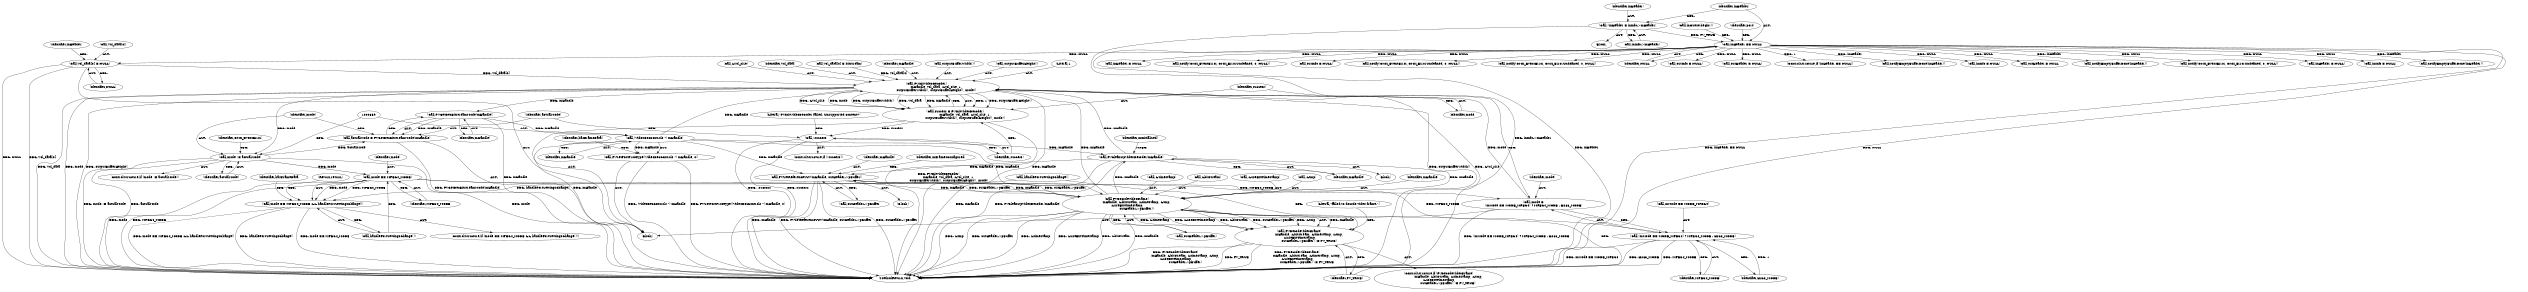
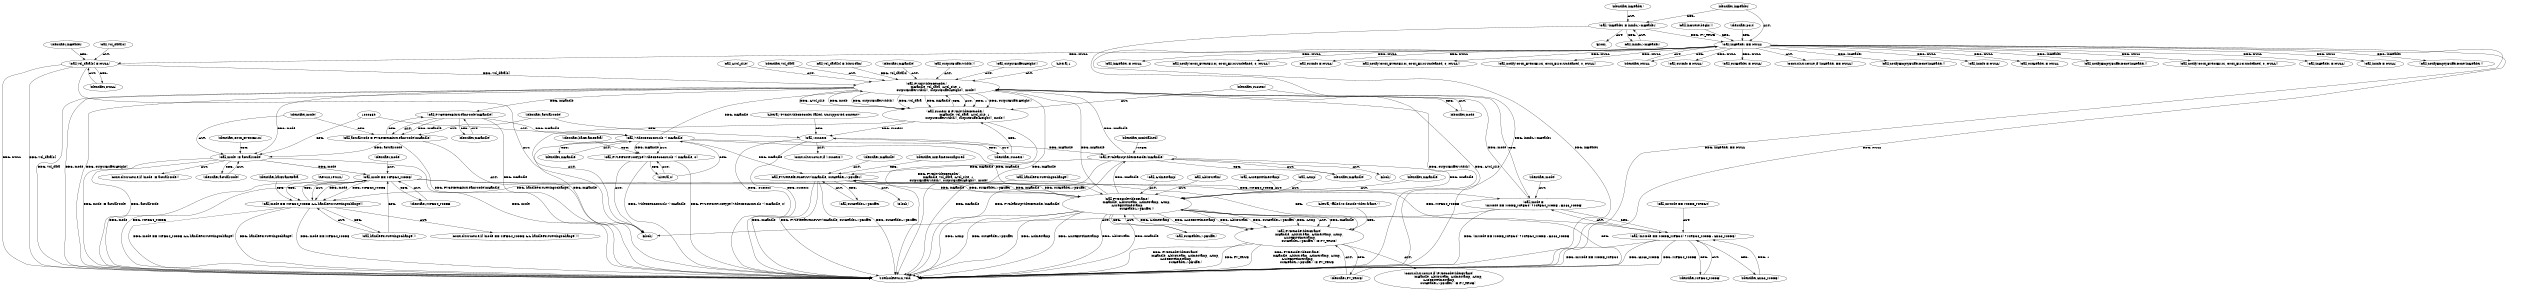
(1790, 54) -> (1790, 54)
(314, 150) -> (328, 154)
none -> (665, 177)
none -> (326, 183)
